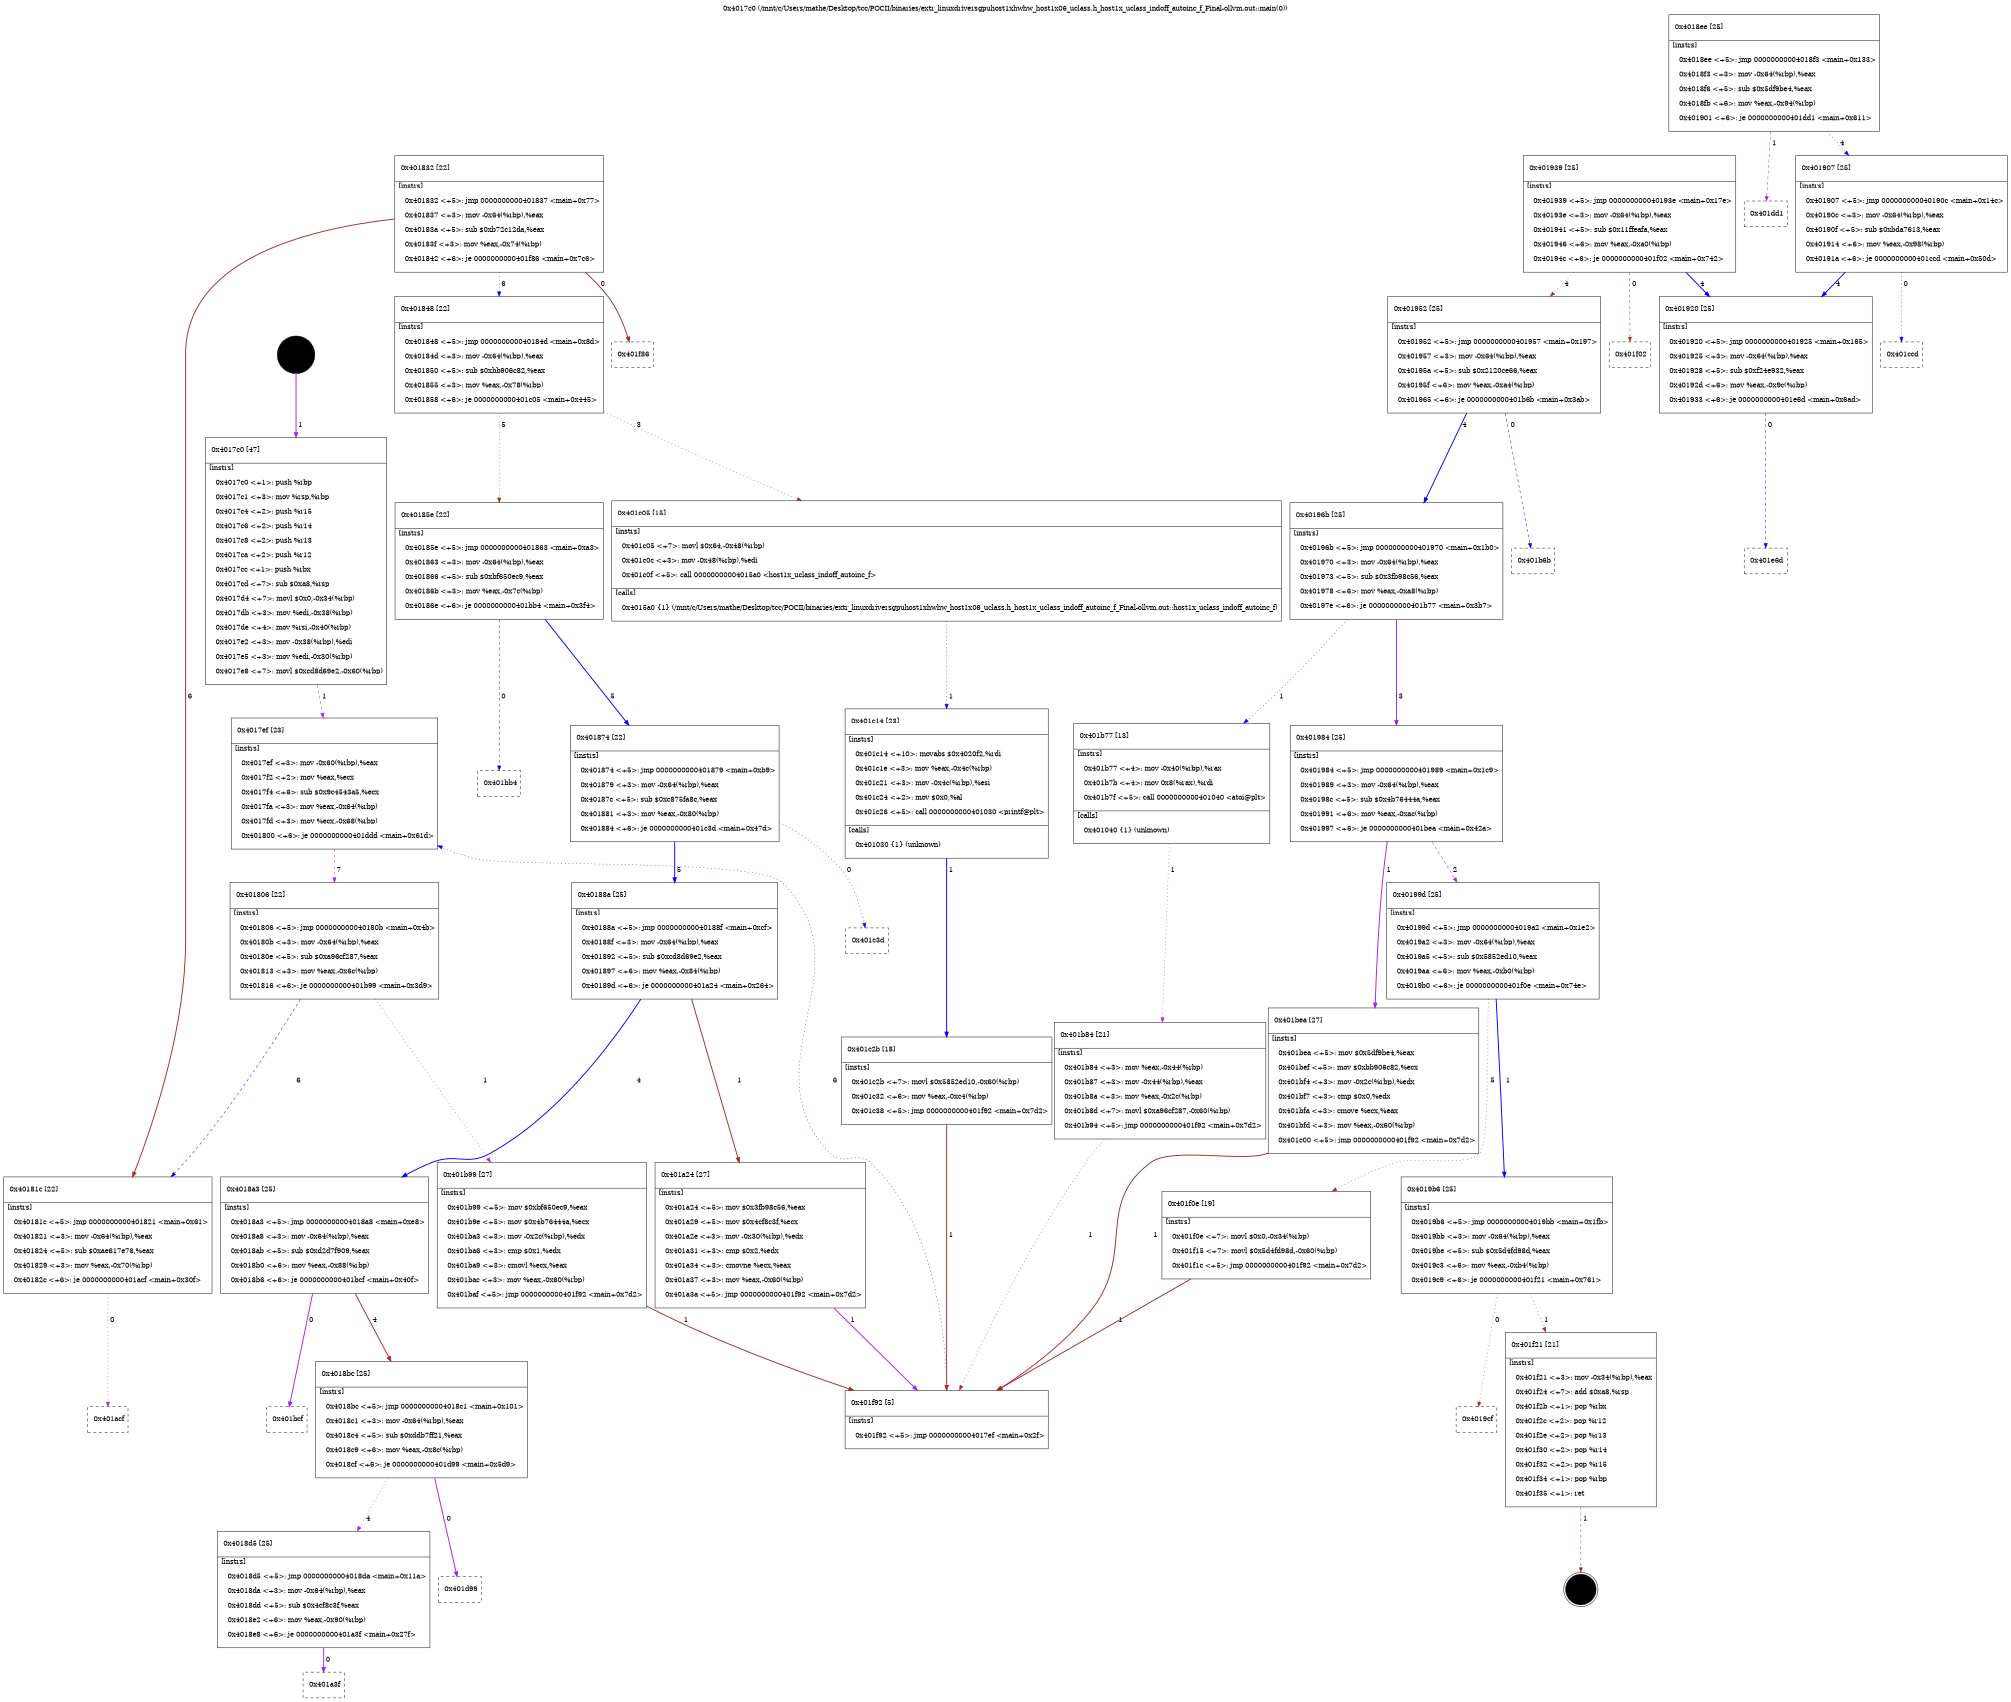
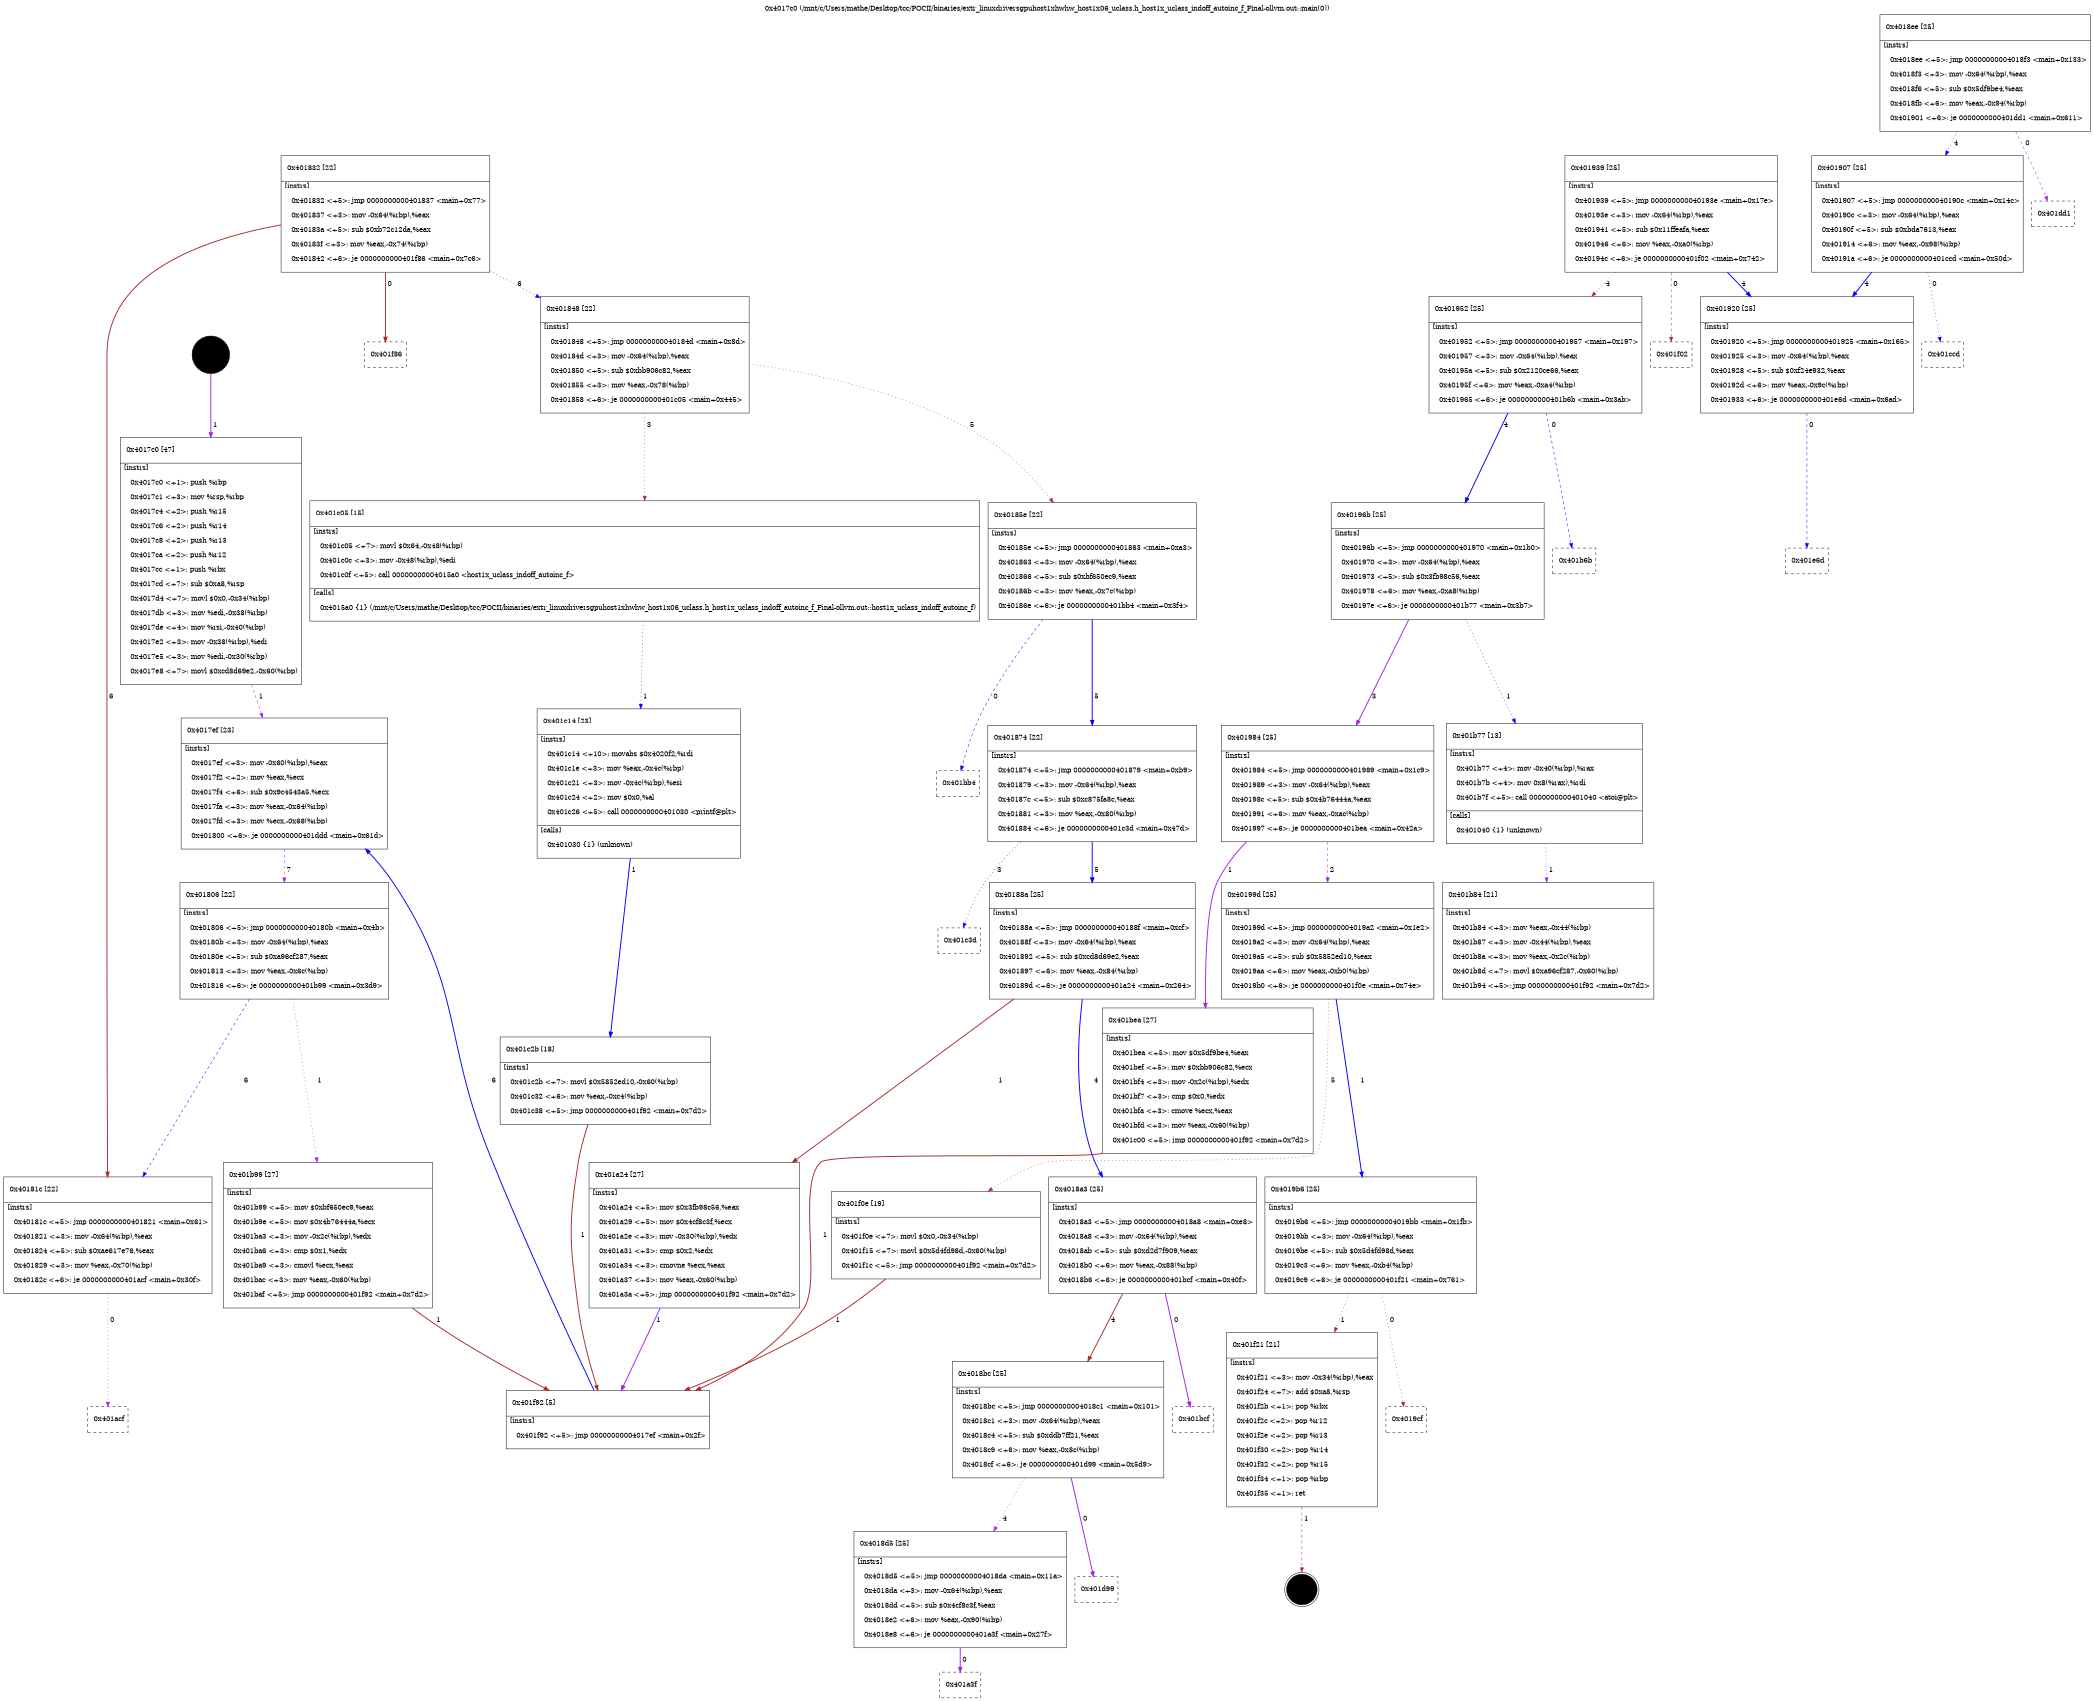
(1773, 143) -> (2026, 143)
(848, 870) -> (998, 870)
(812, 990) -> (478, 1121)
(1026, 1259) -> none
